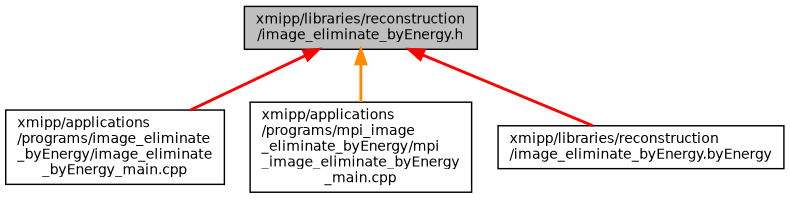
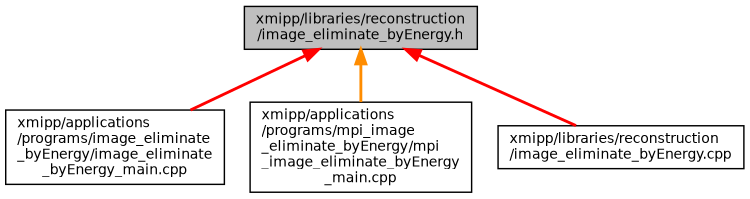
(641, 147) -> (621, 147)
